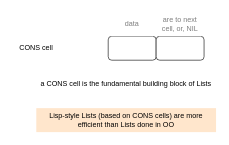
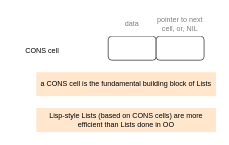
(180, 24) -> (180, 24)
(36, 48) -> (42, 51)
(126, 84) -> (126, 84)
